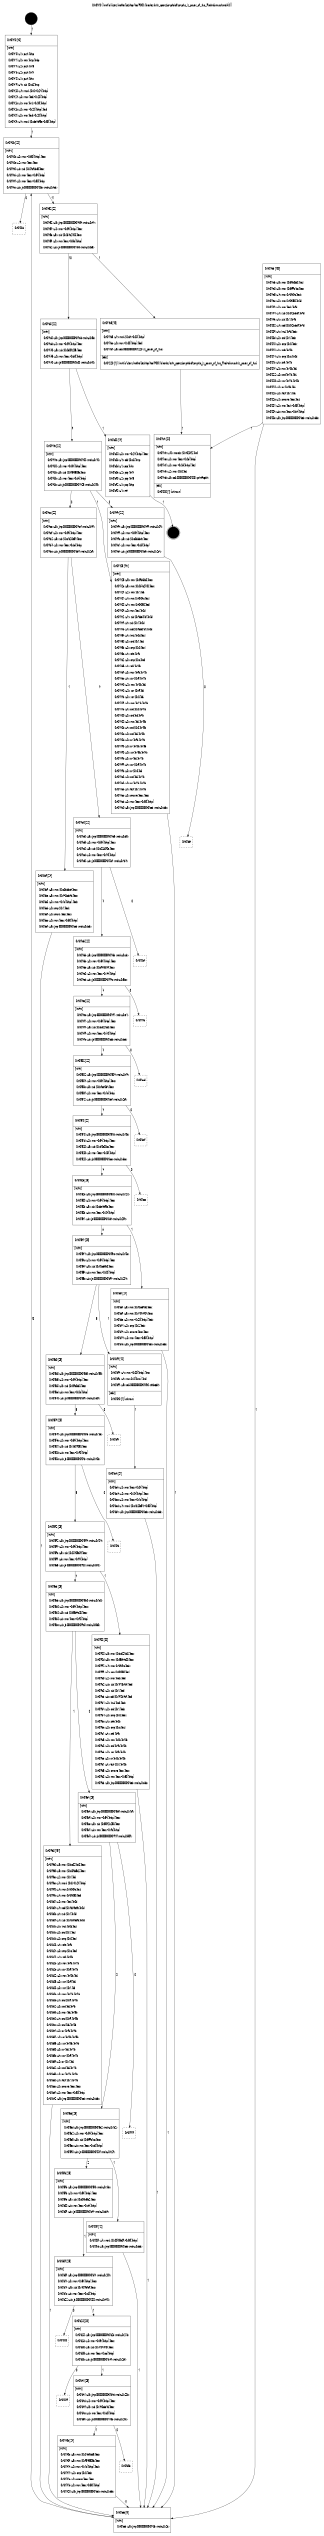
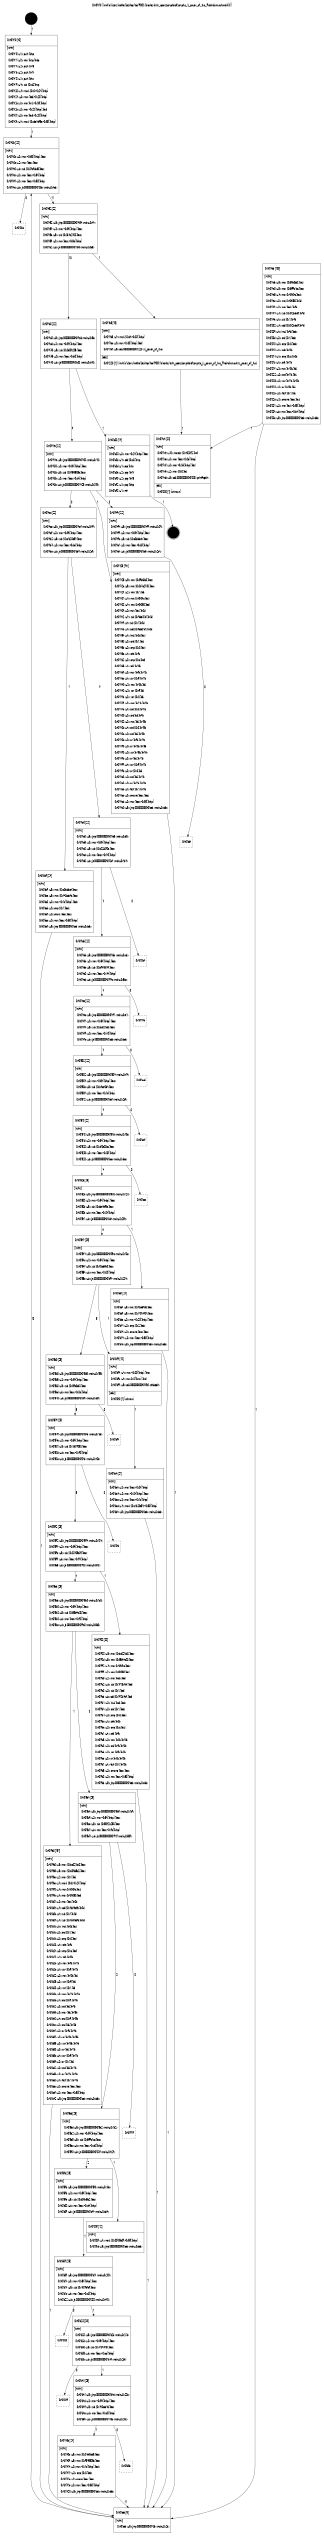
(138, 2378) -> none
